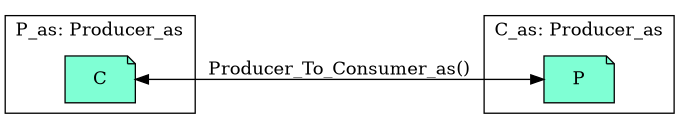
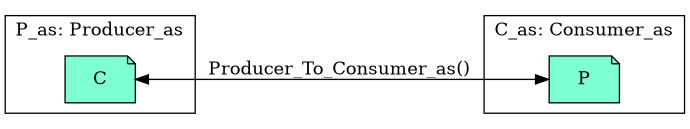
(579, 31) -> (584, 31)
